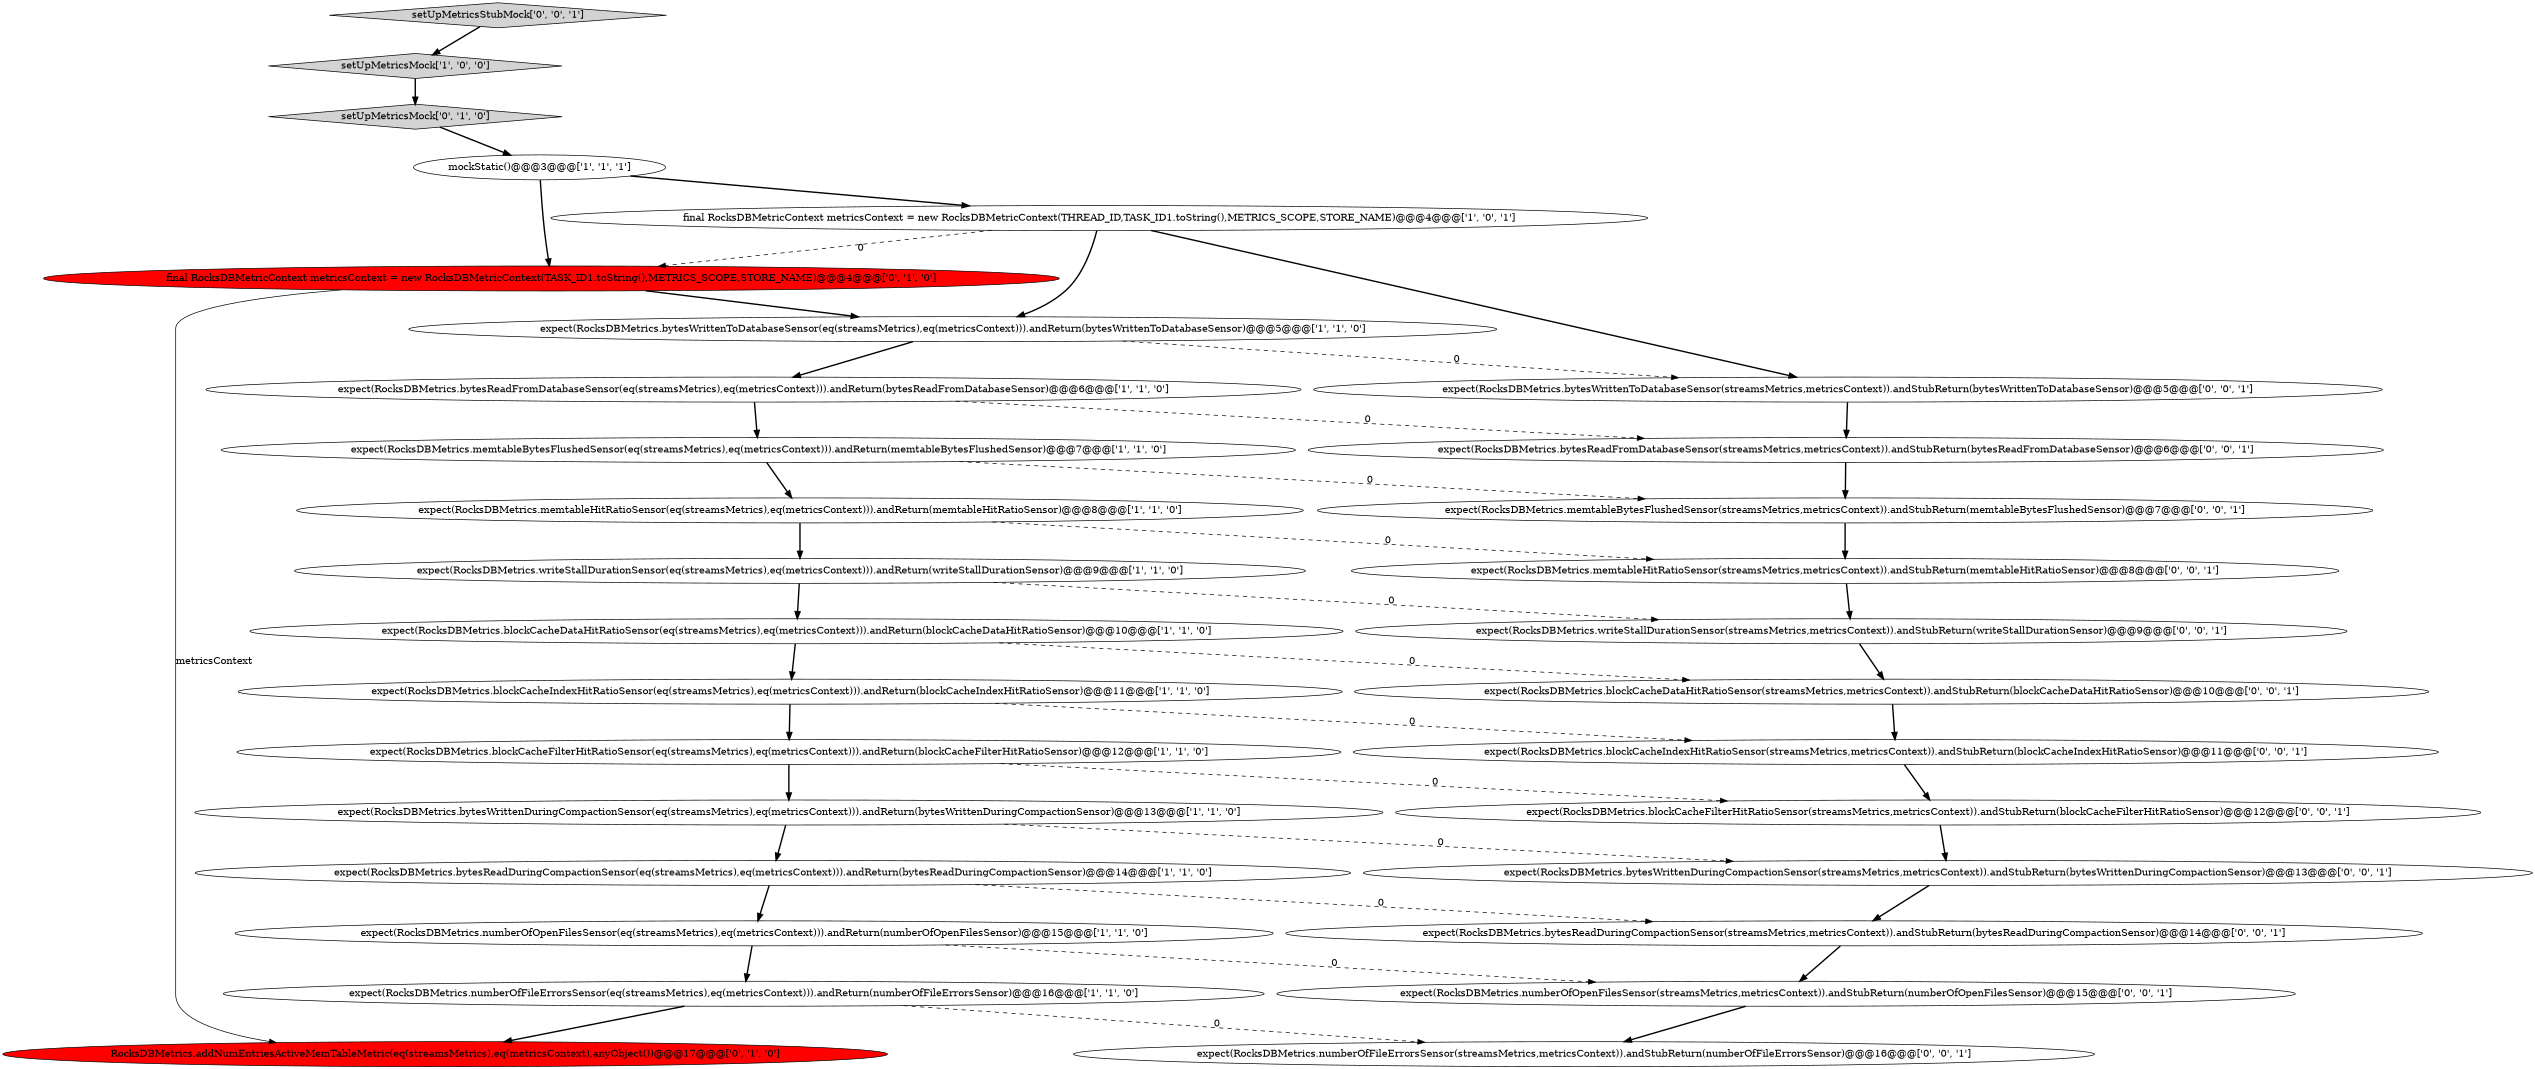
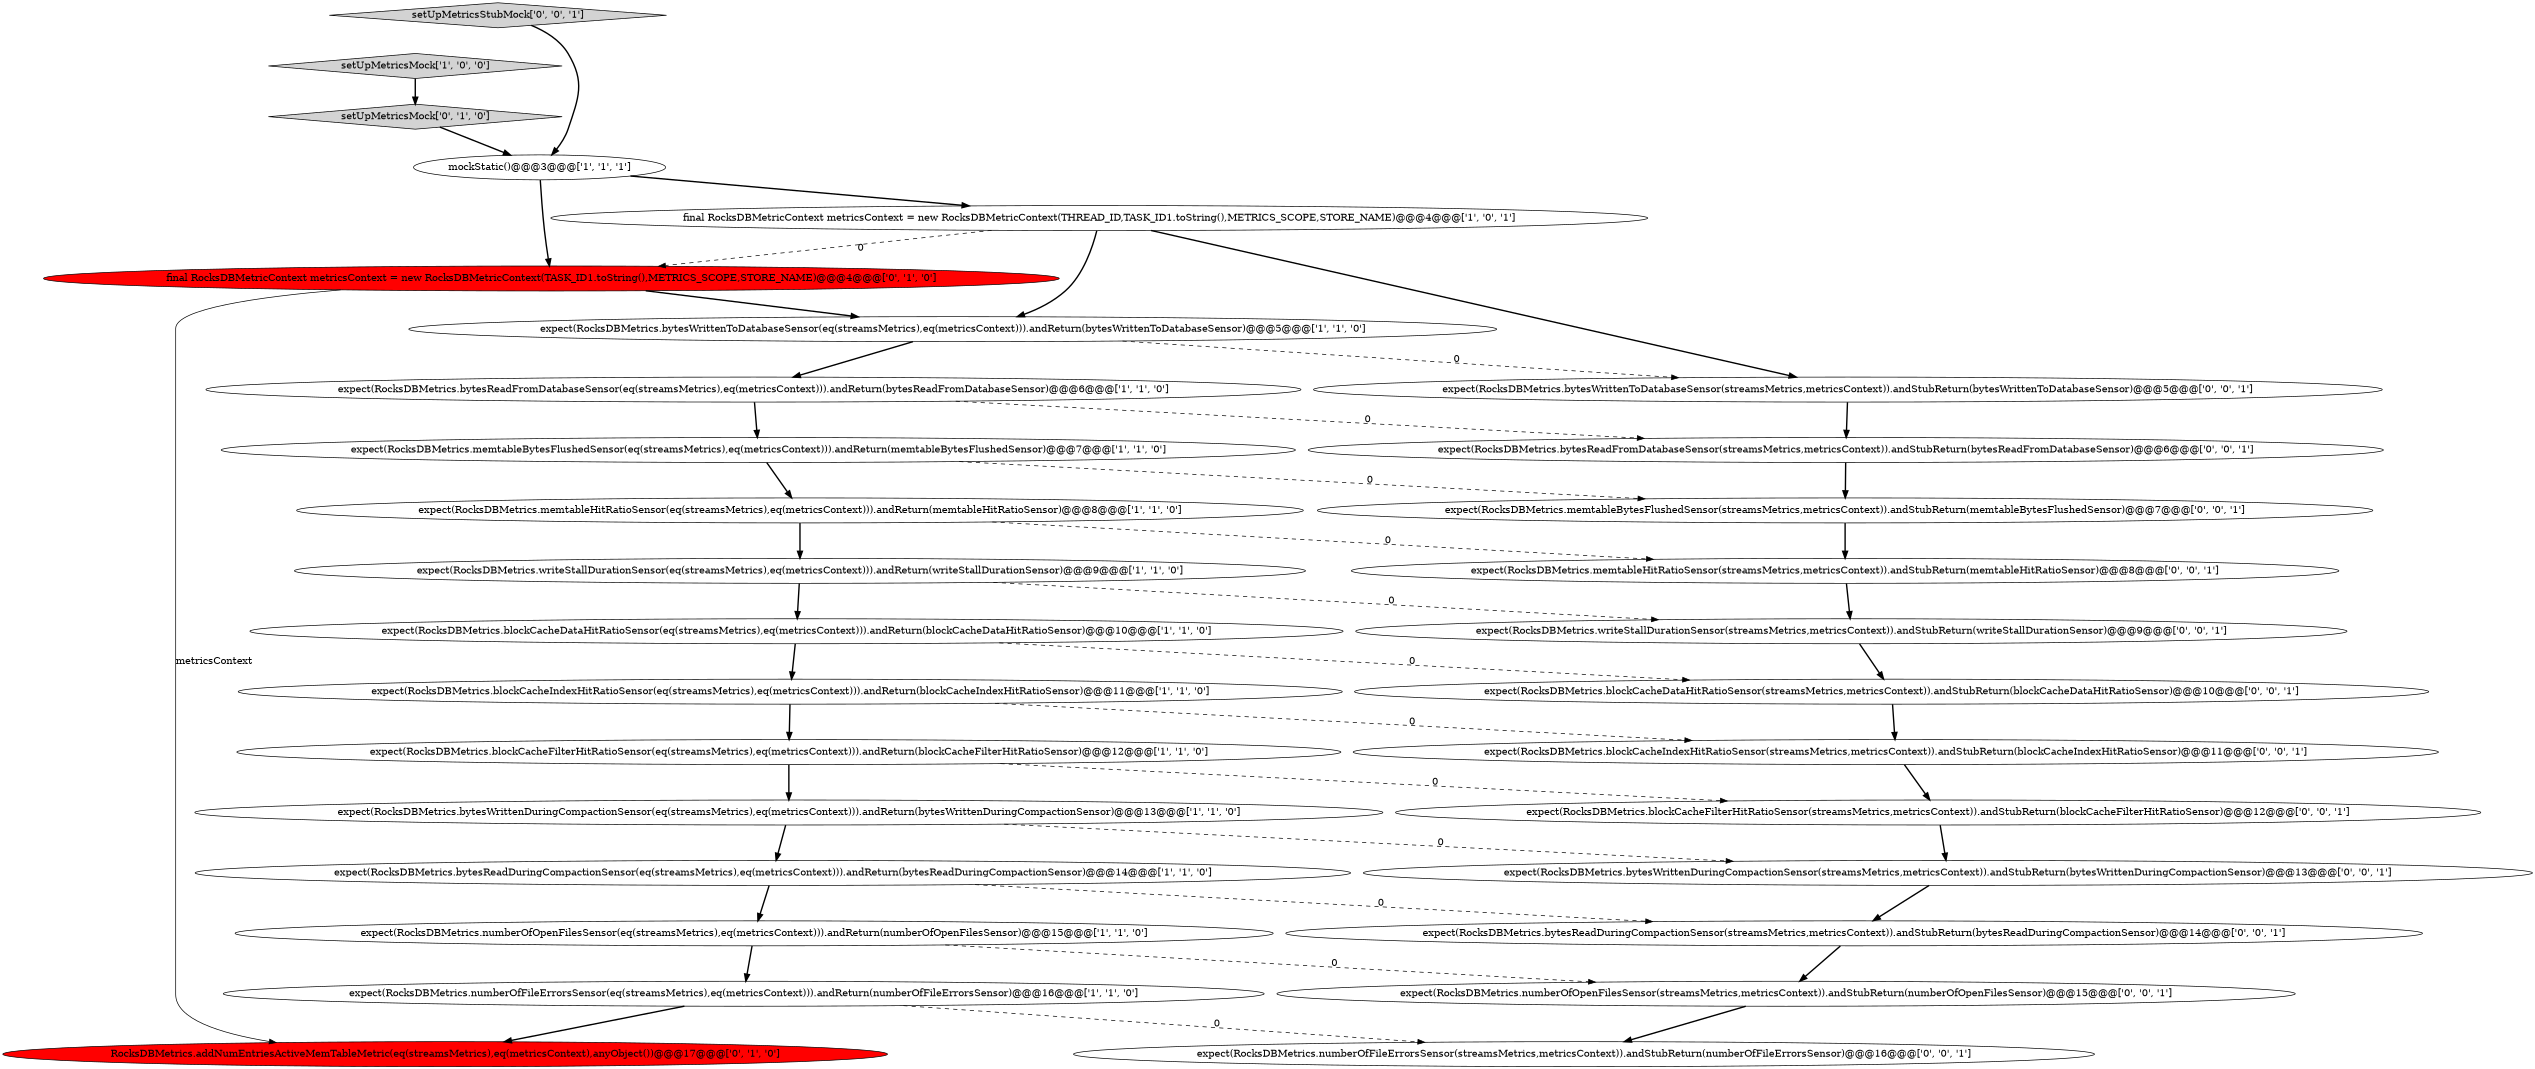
(459, 39) -> (578, 79)
